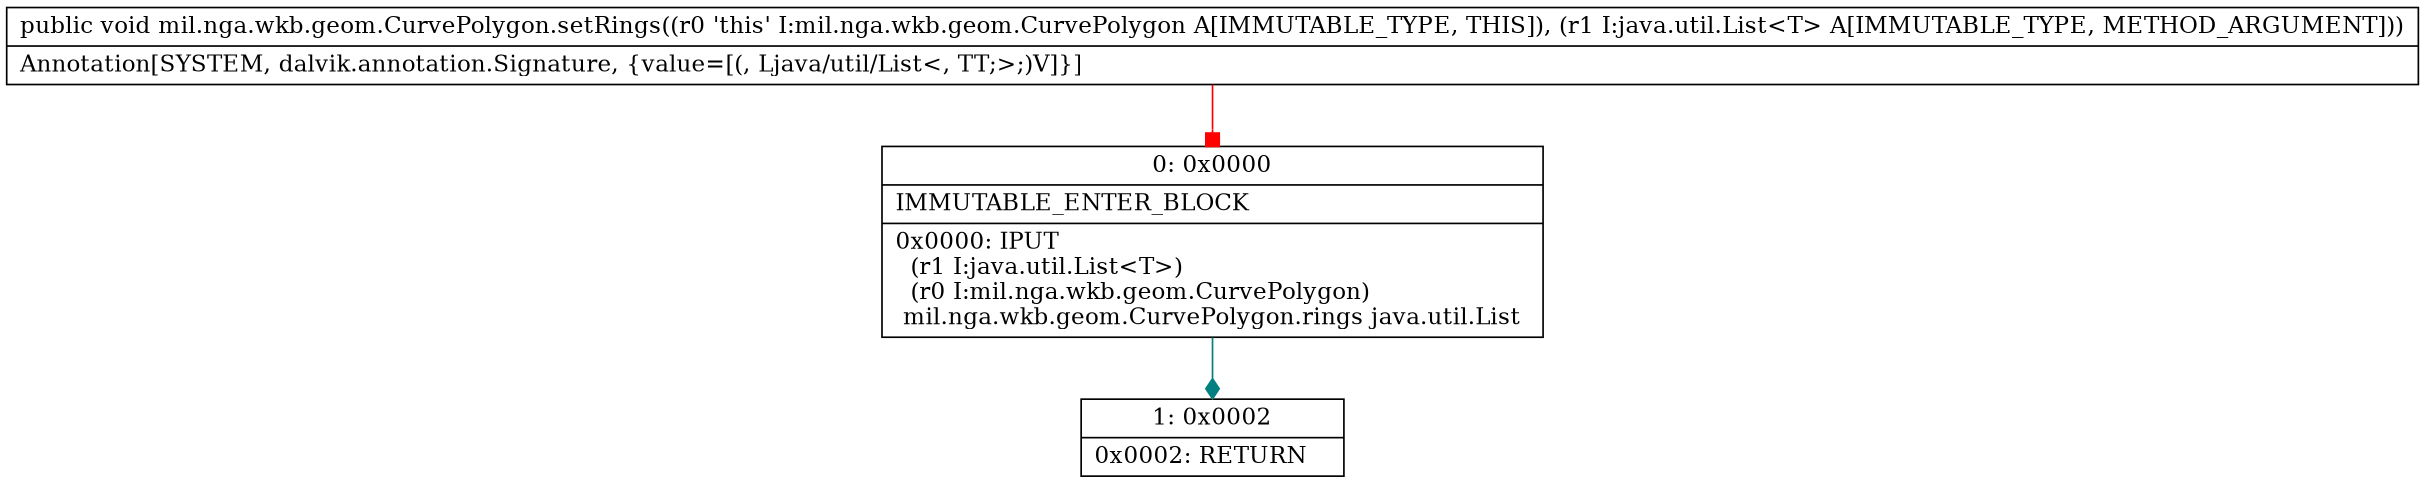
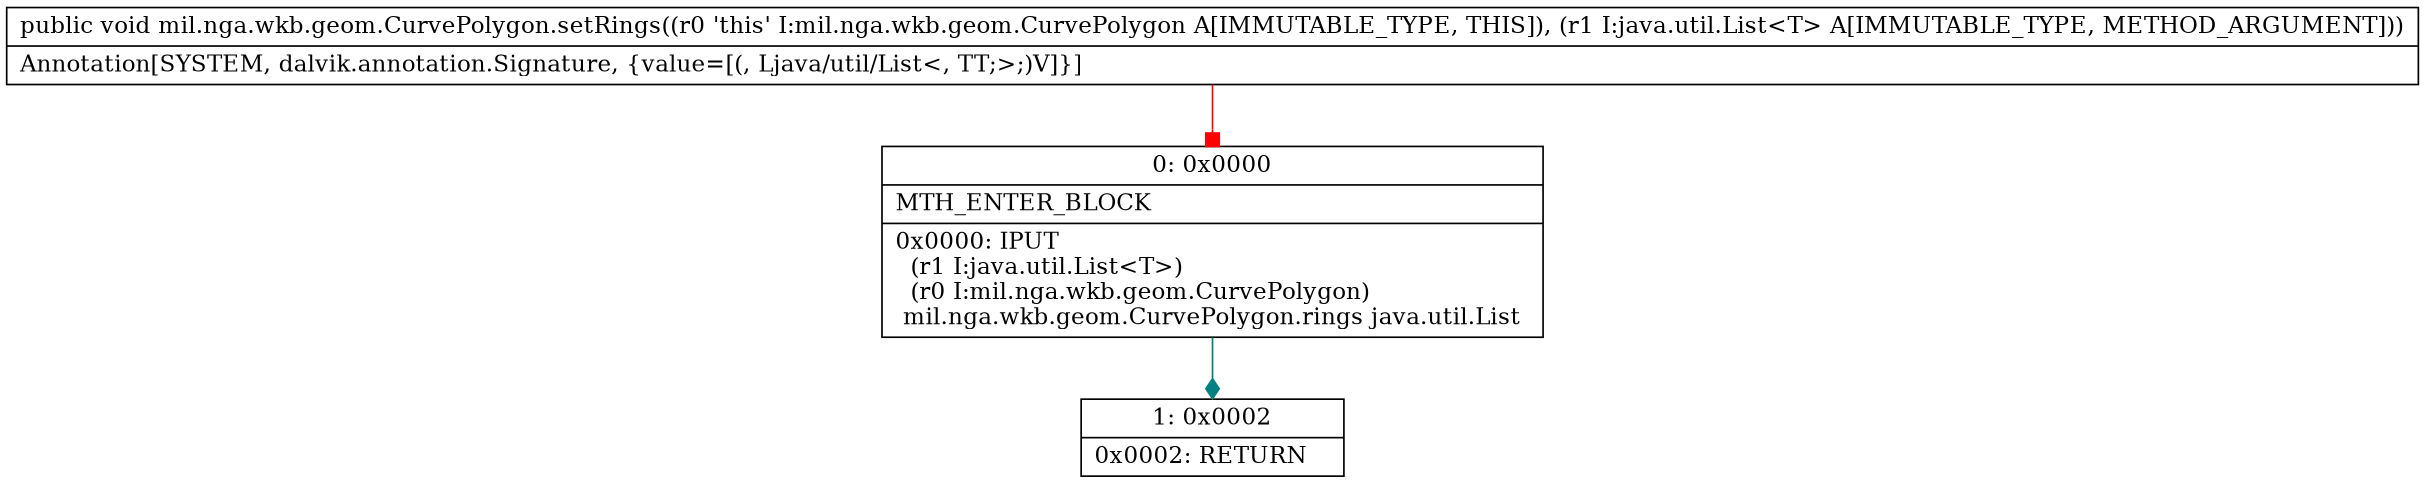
(1073, 203) -> (1024, 203)
